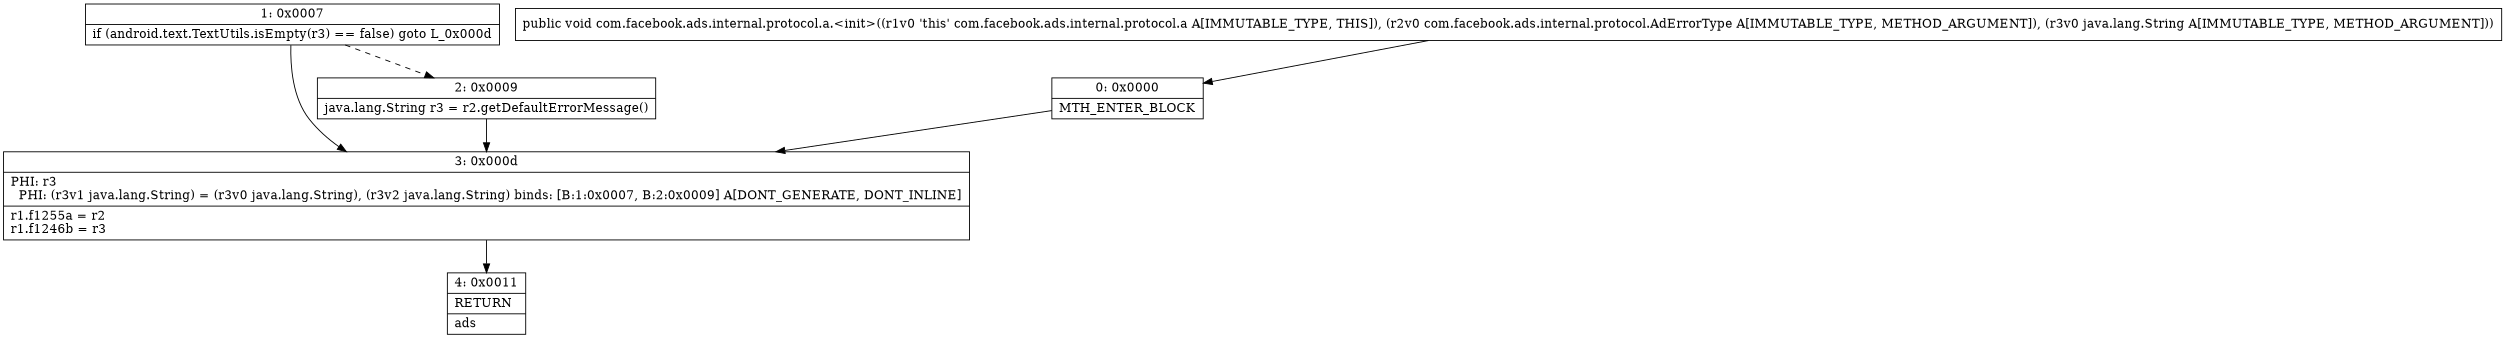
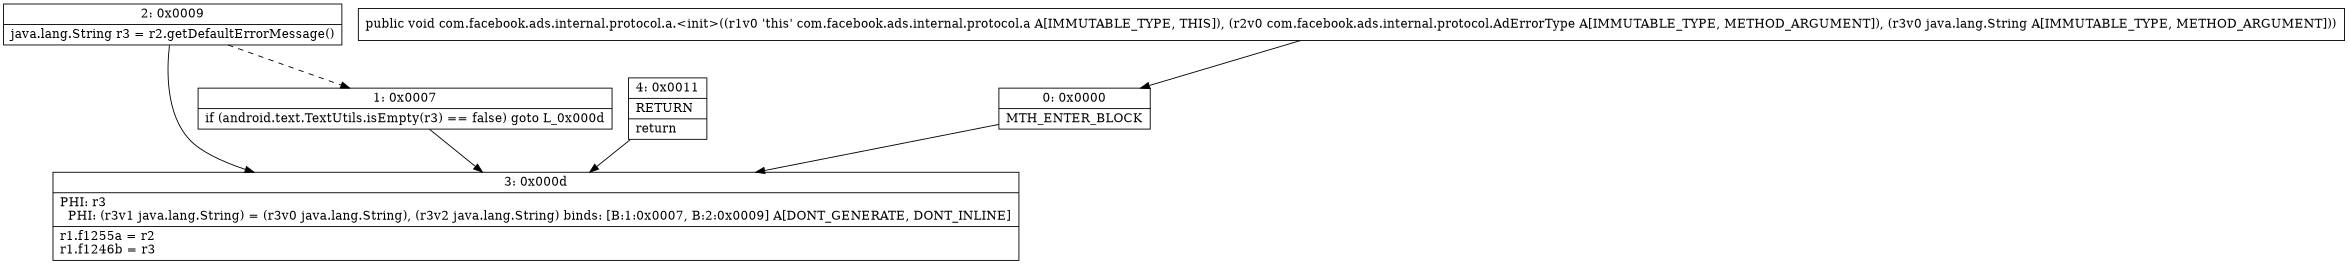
(385, 60) -> (285, 65)
(487, 252) -> (614, 153)
(466, 324) -> (656, 129)
